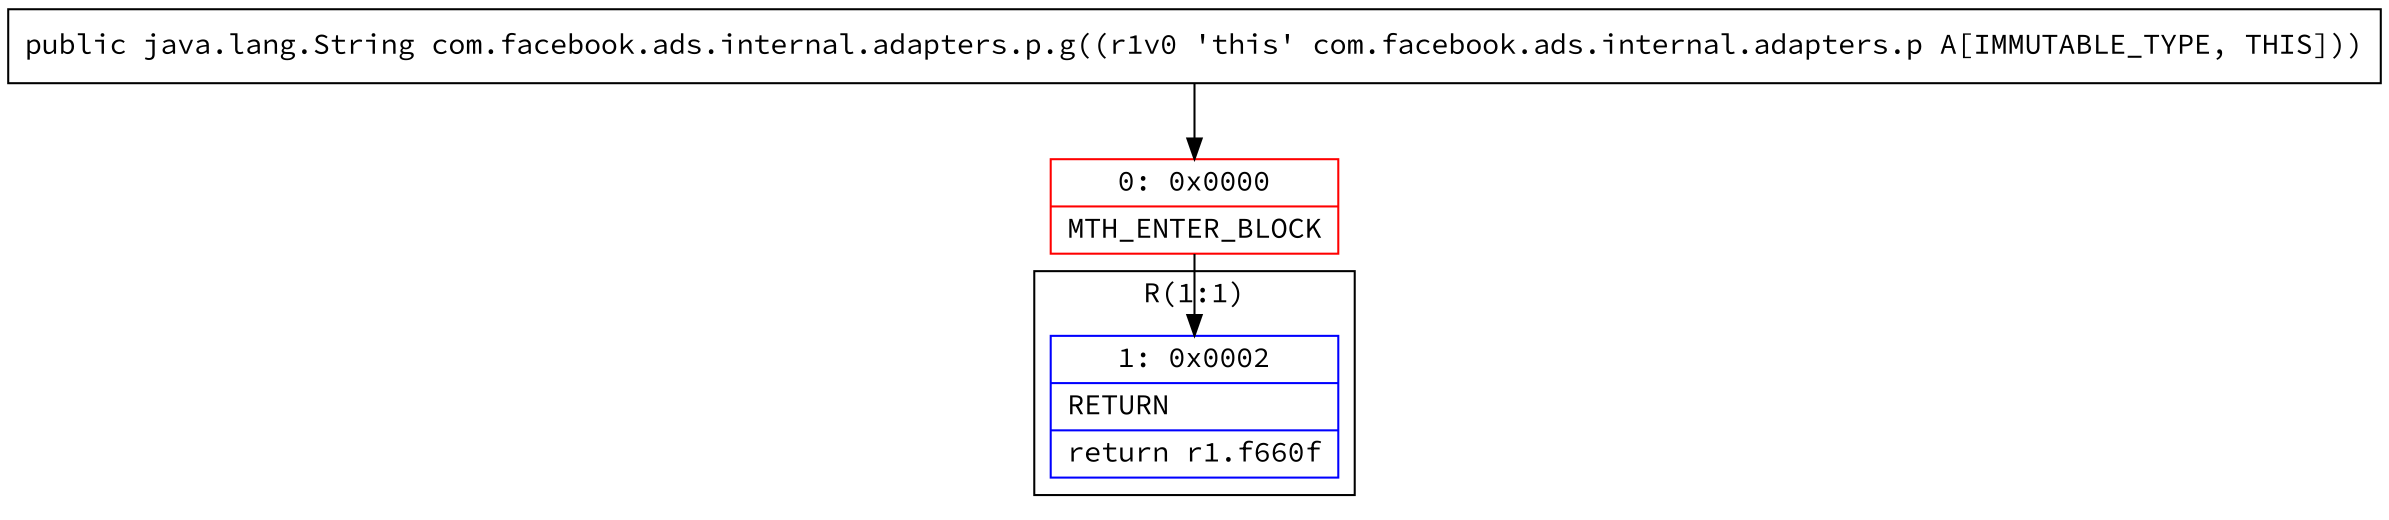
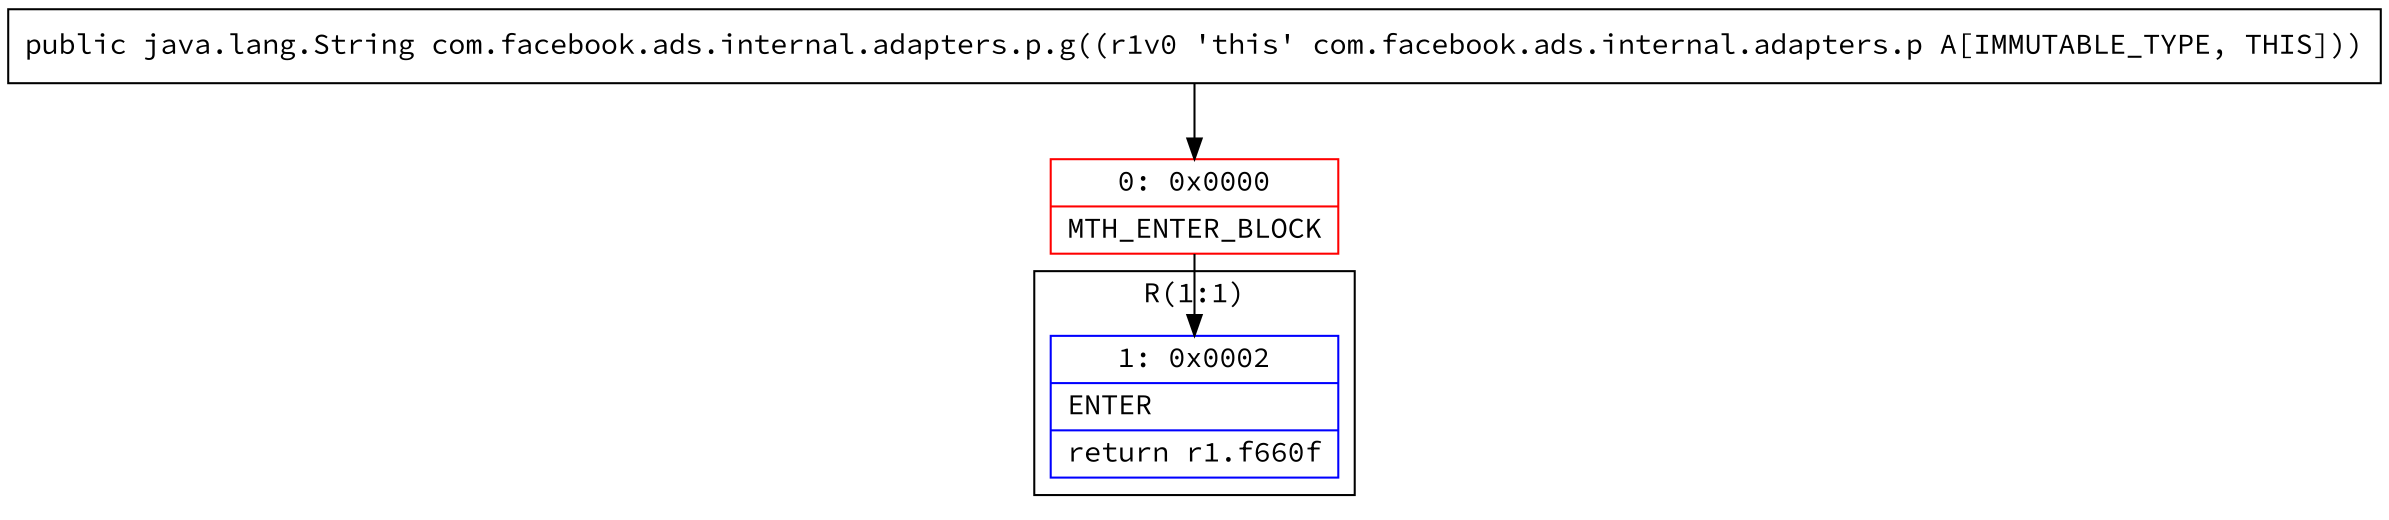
(1118, 406) -> (1110, 406)
